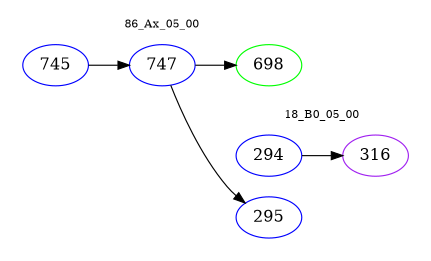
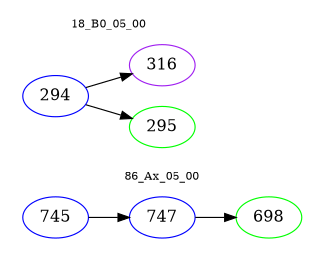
(198, 144) -> (103, 110)
(269, 217) -> (162, 127)
